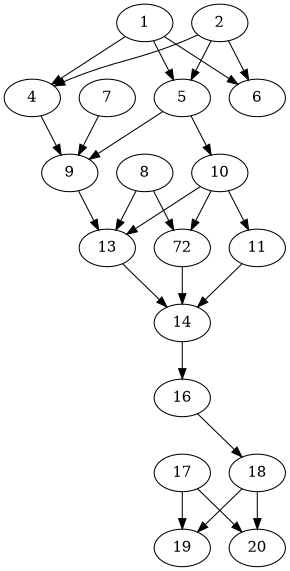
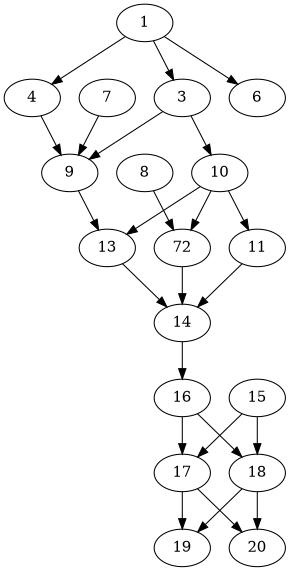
(220, 23) -> none
(182, 98) -> (182, 98)
(128, 206) -> none
none -> (257, 398)
none -> (182, 430)
